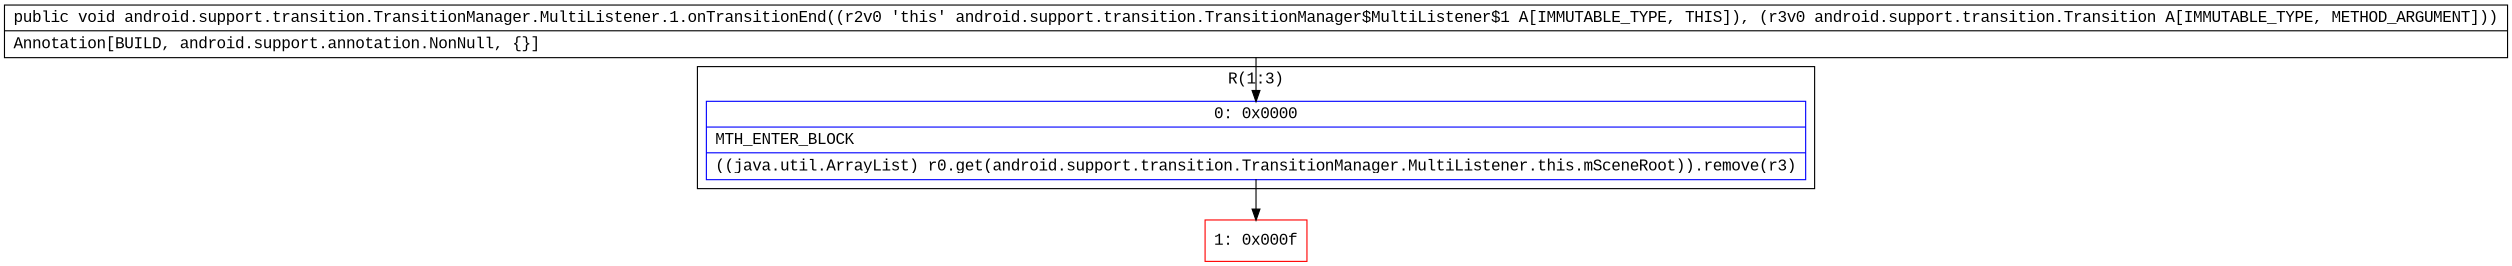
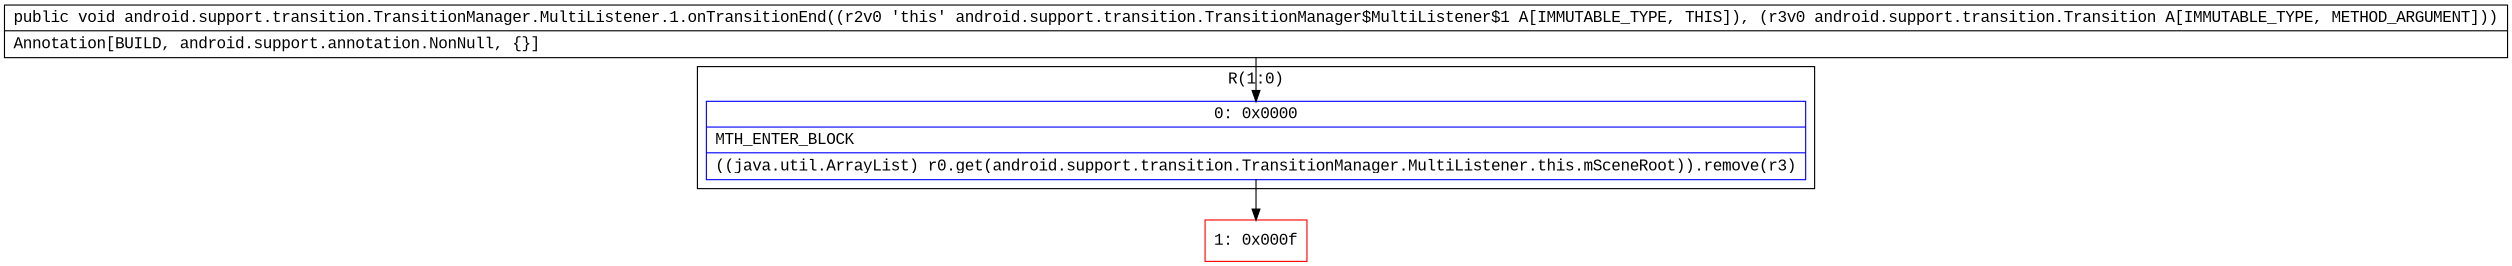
(1256, 79) -> (1256, 79)
